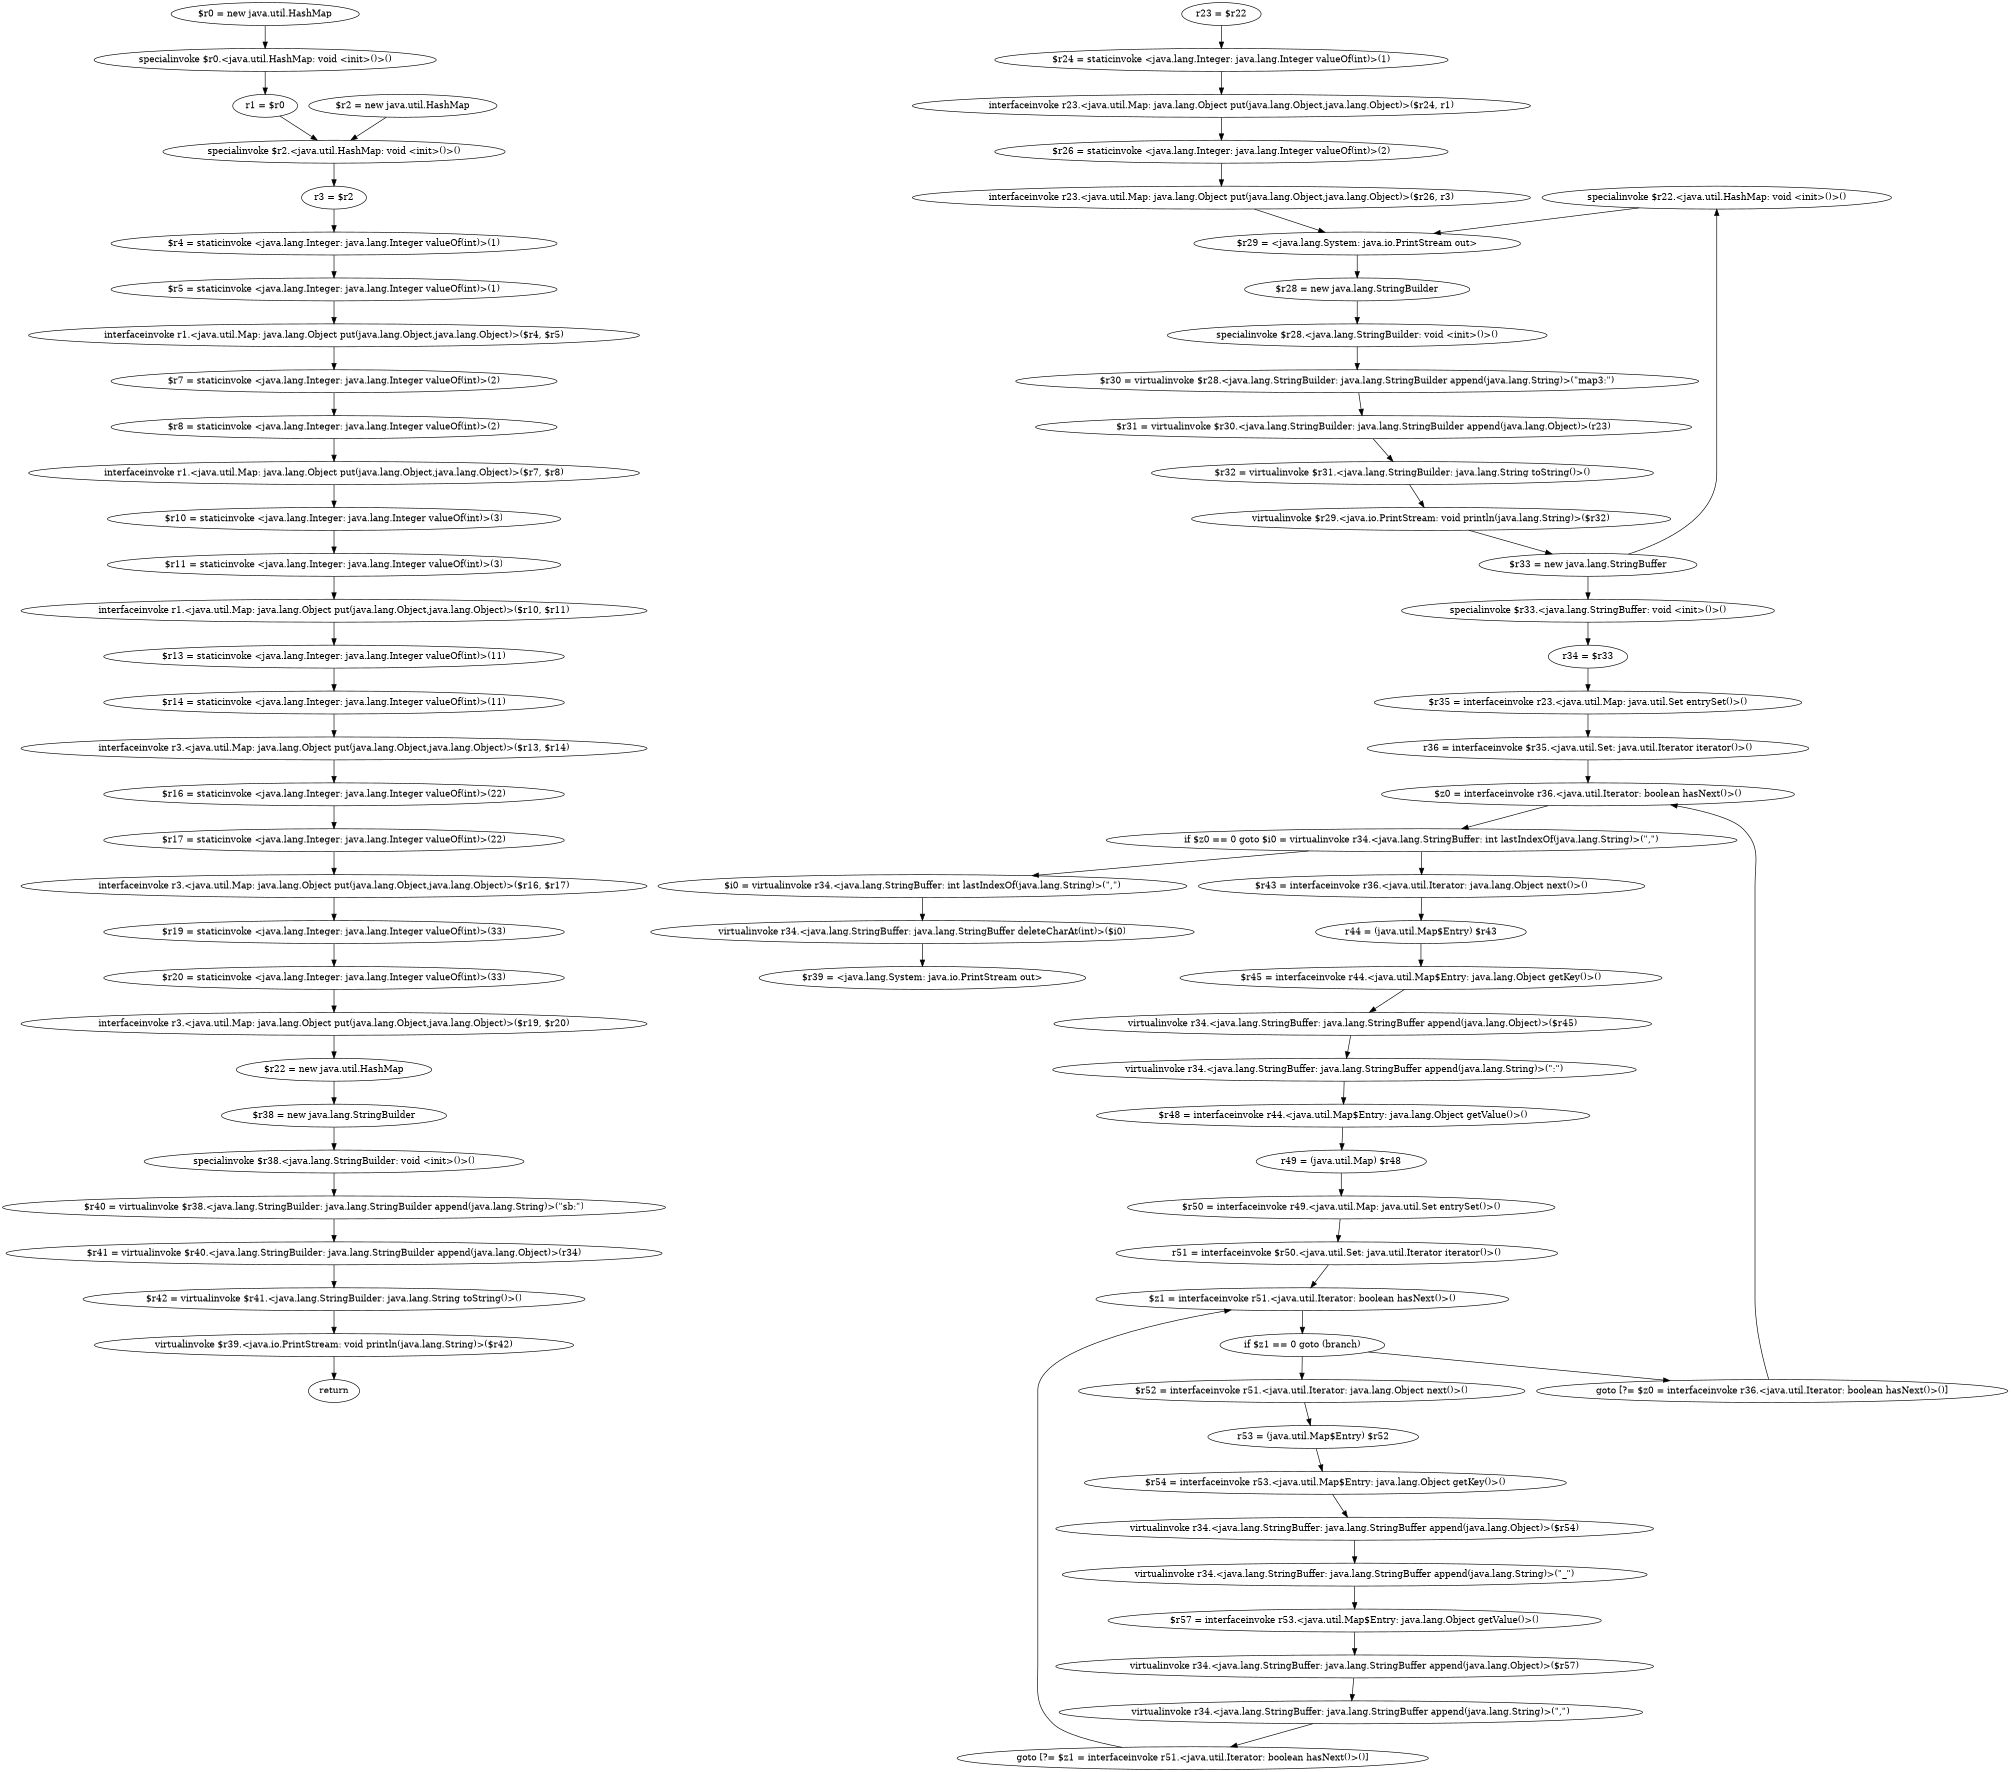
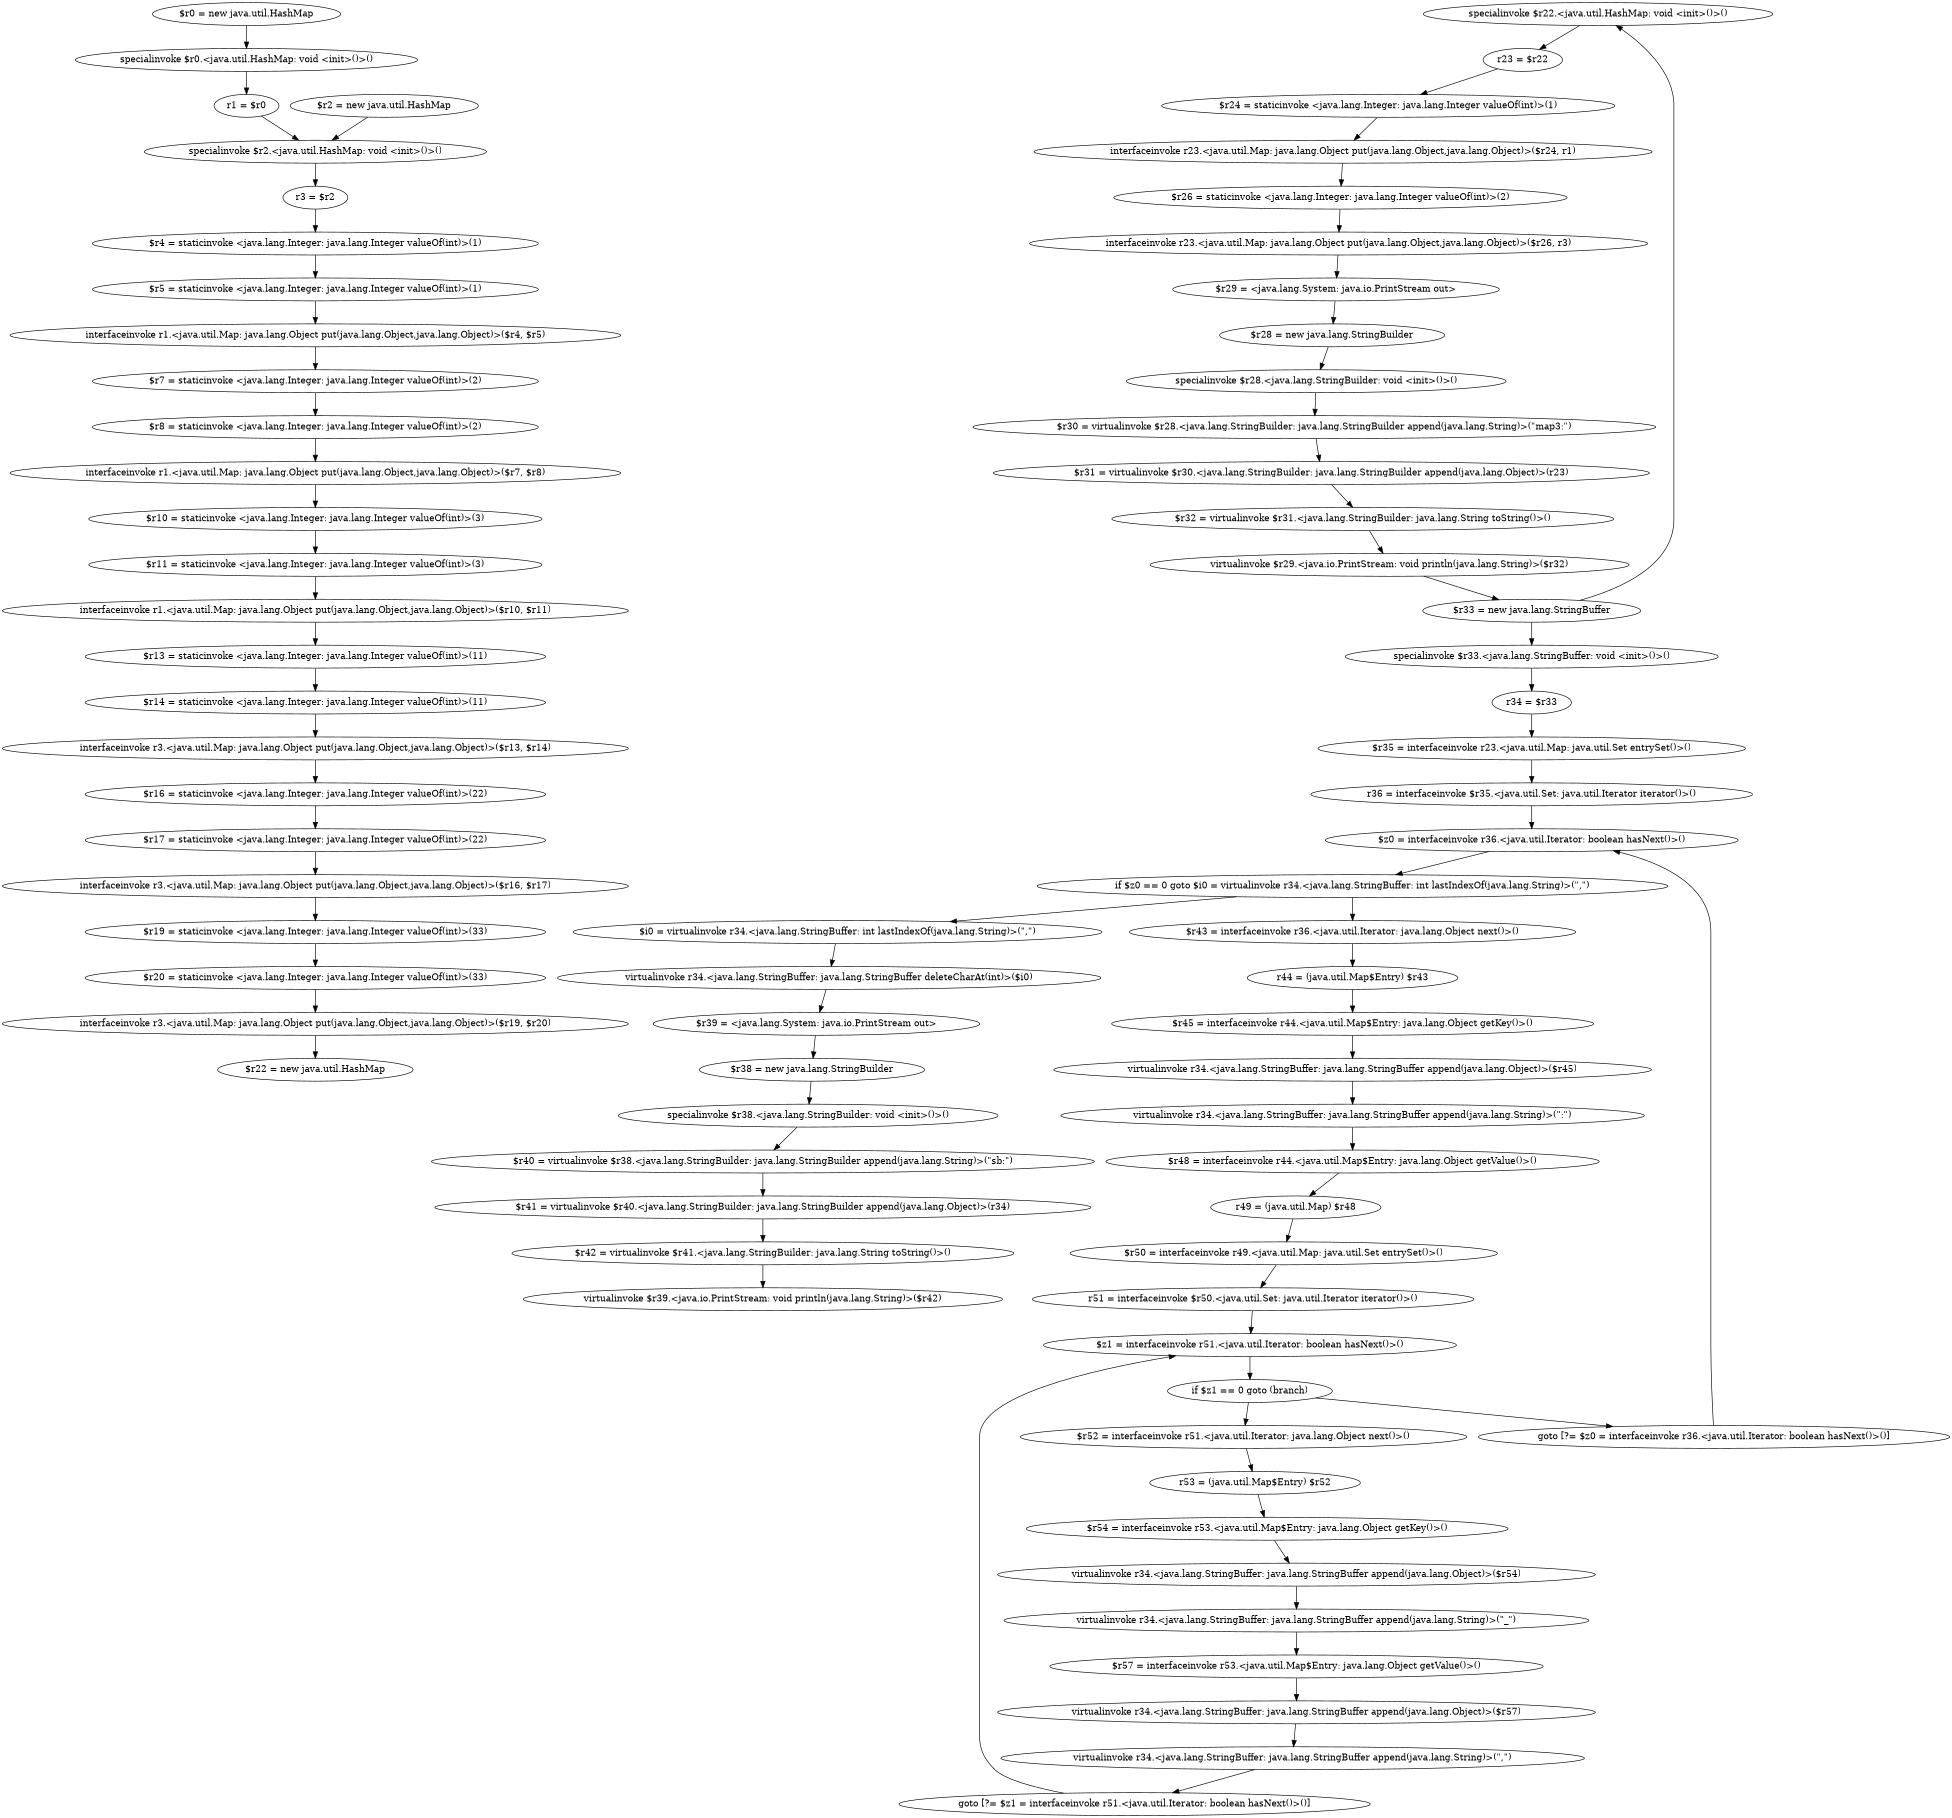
(1540, 220) -> (1562, 36)
(334, 1090) -> (815, 1044)
(334, 1391) -> none
